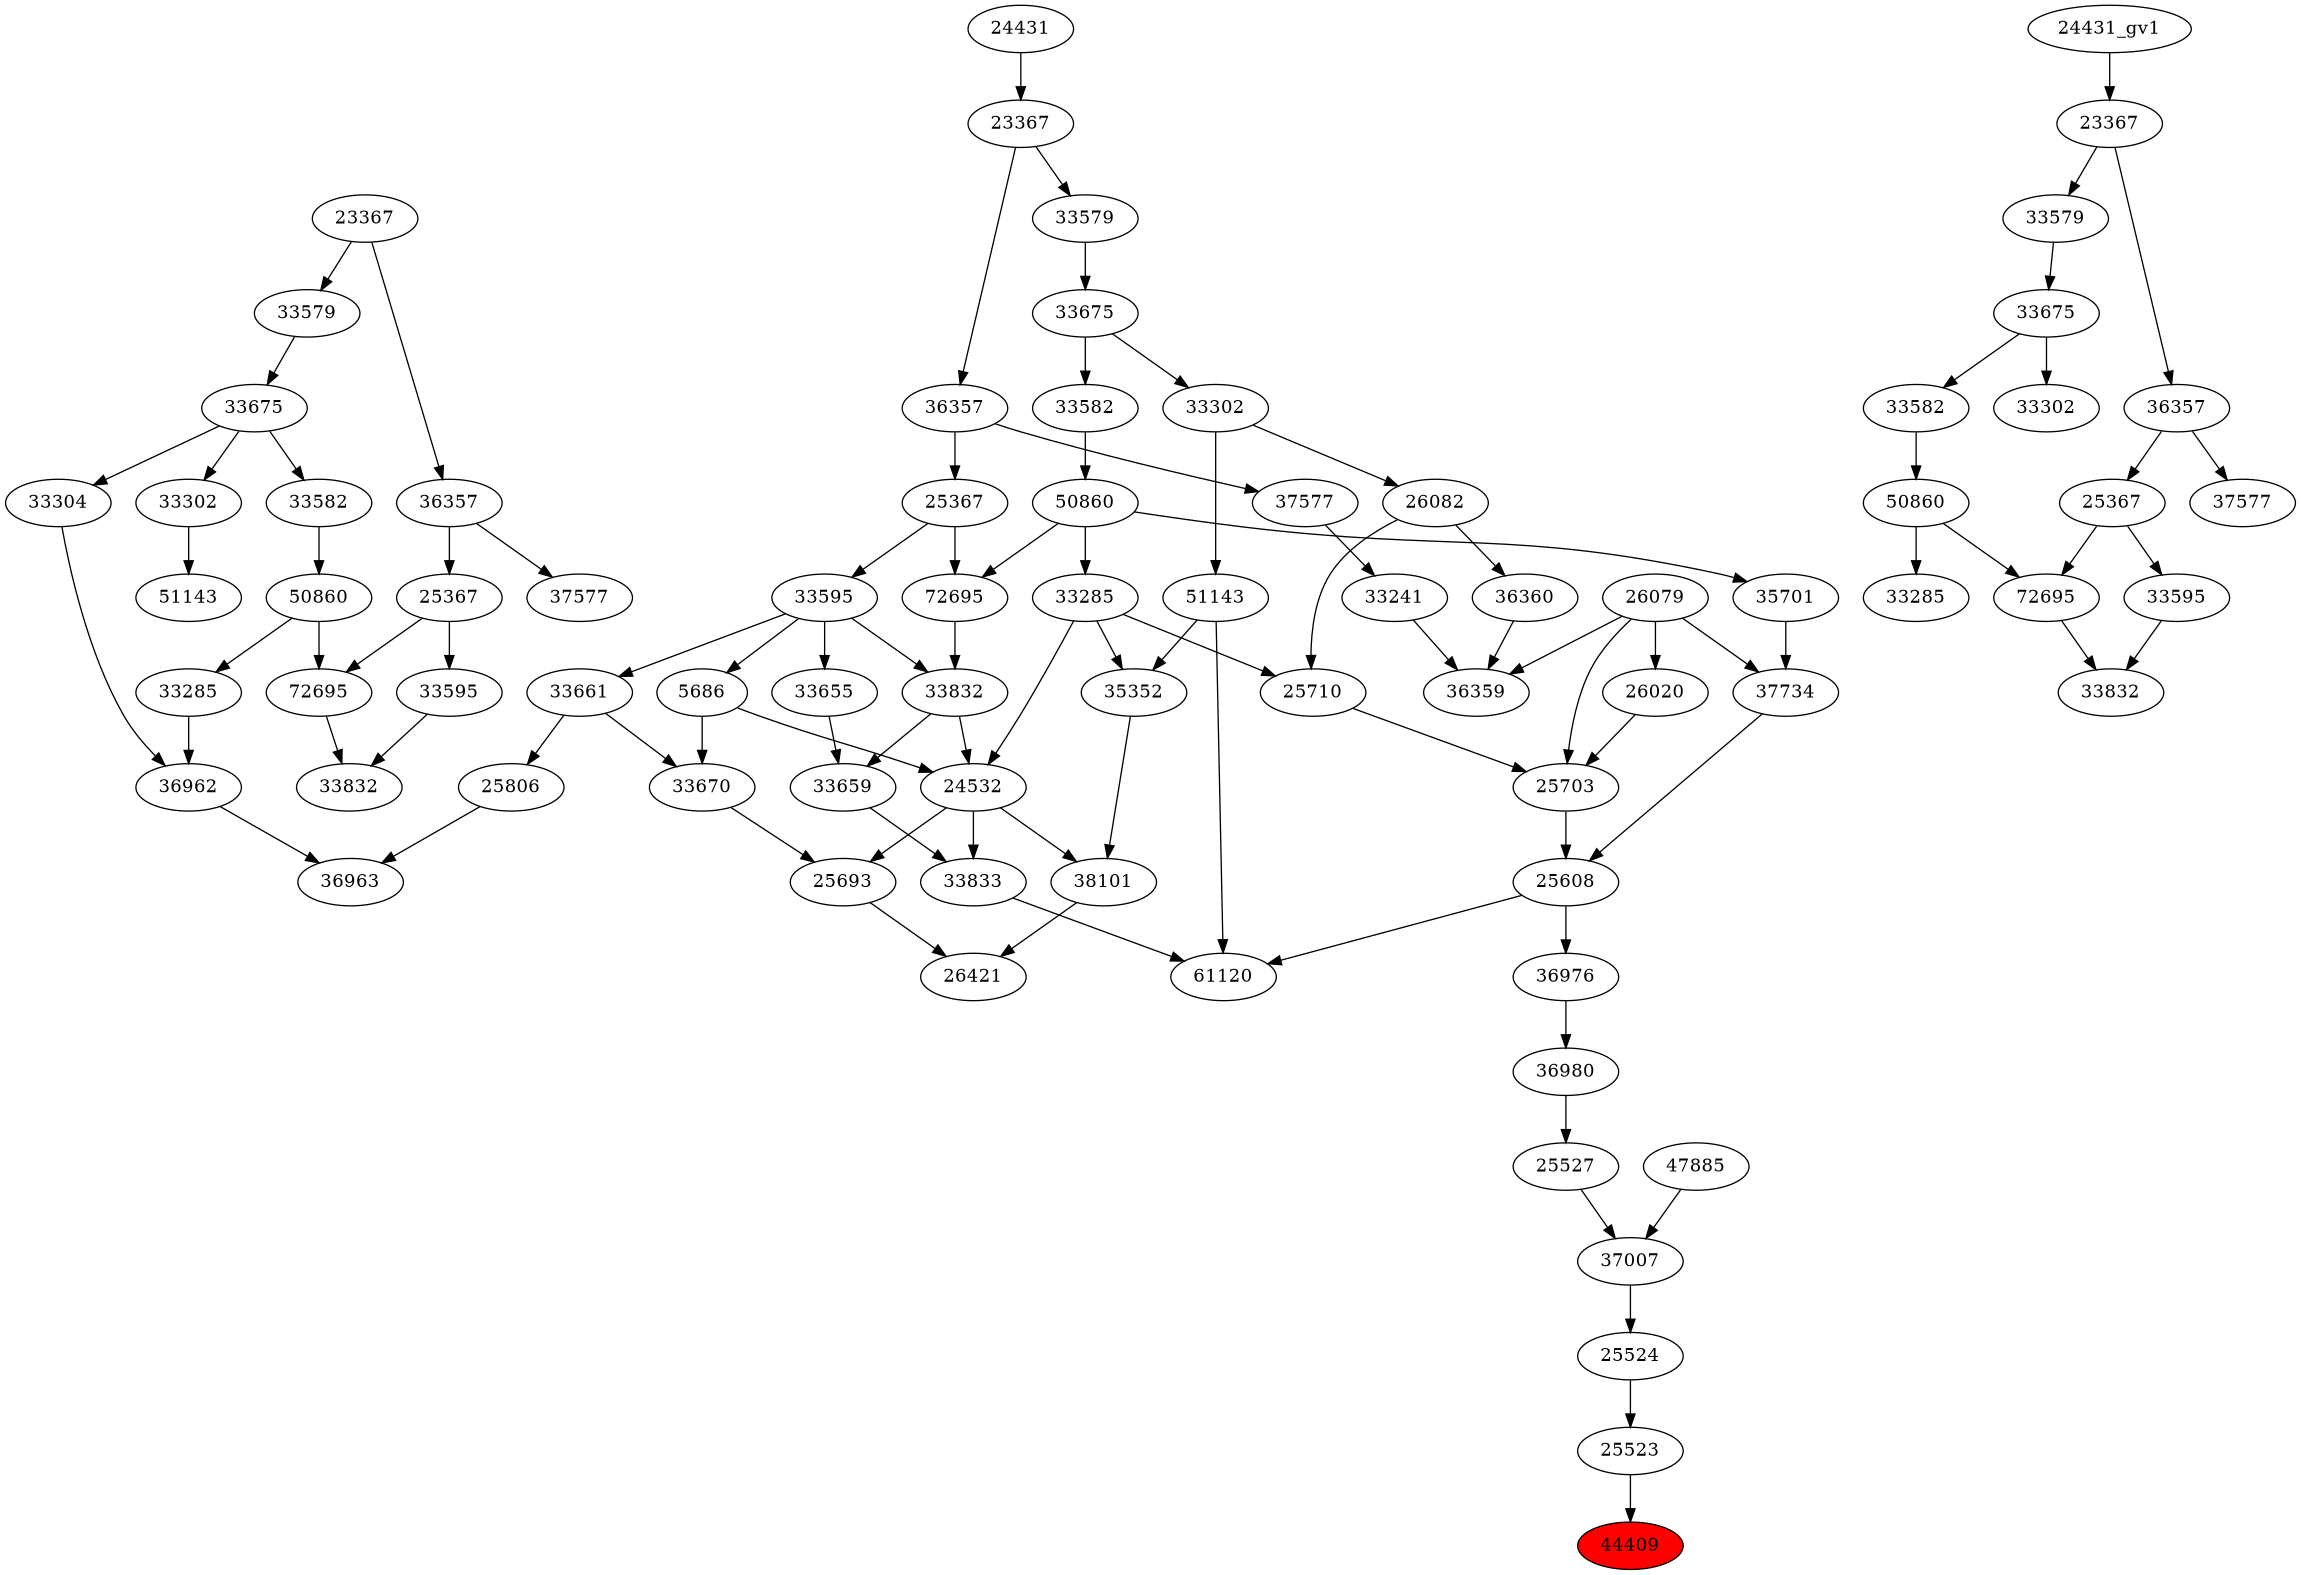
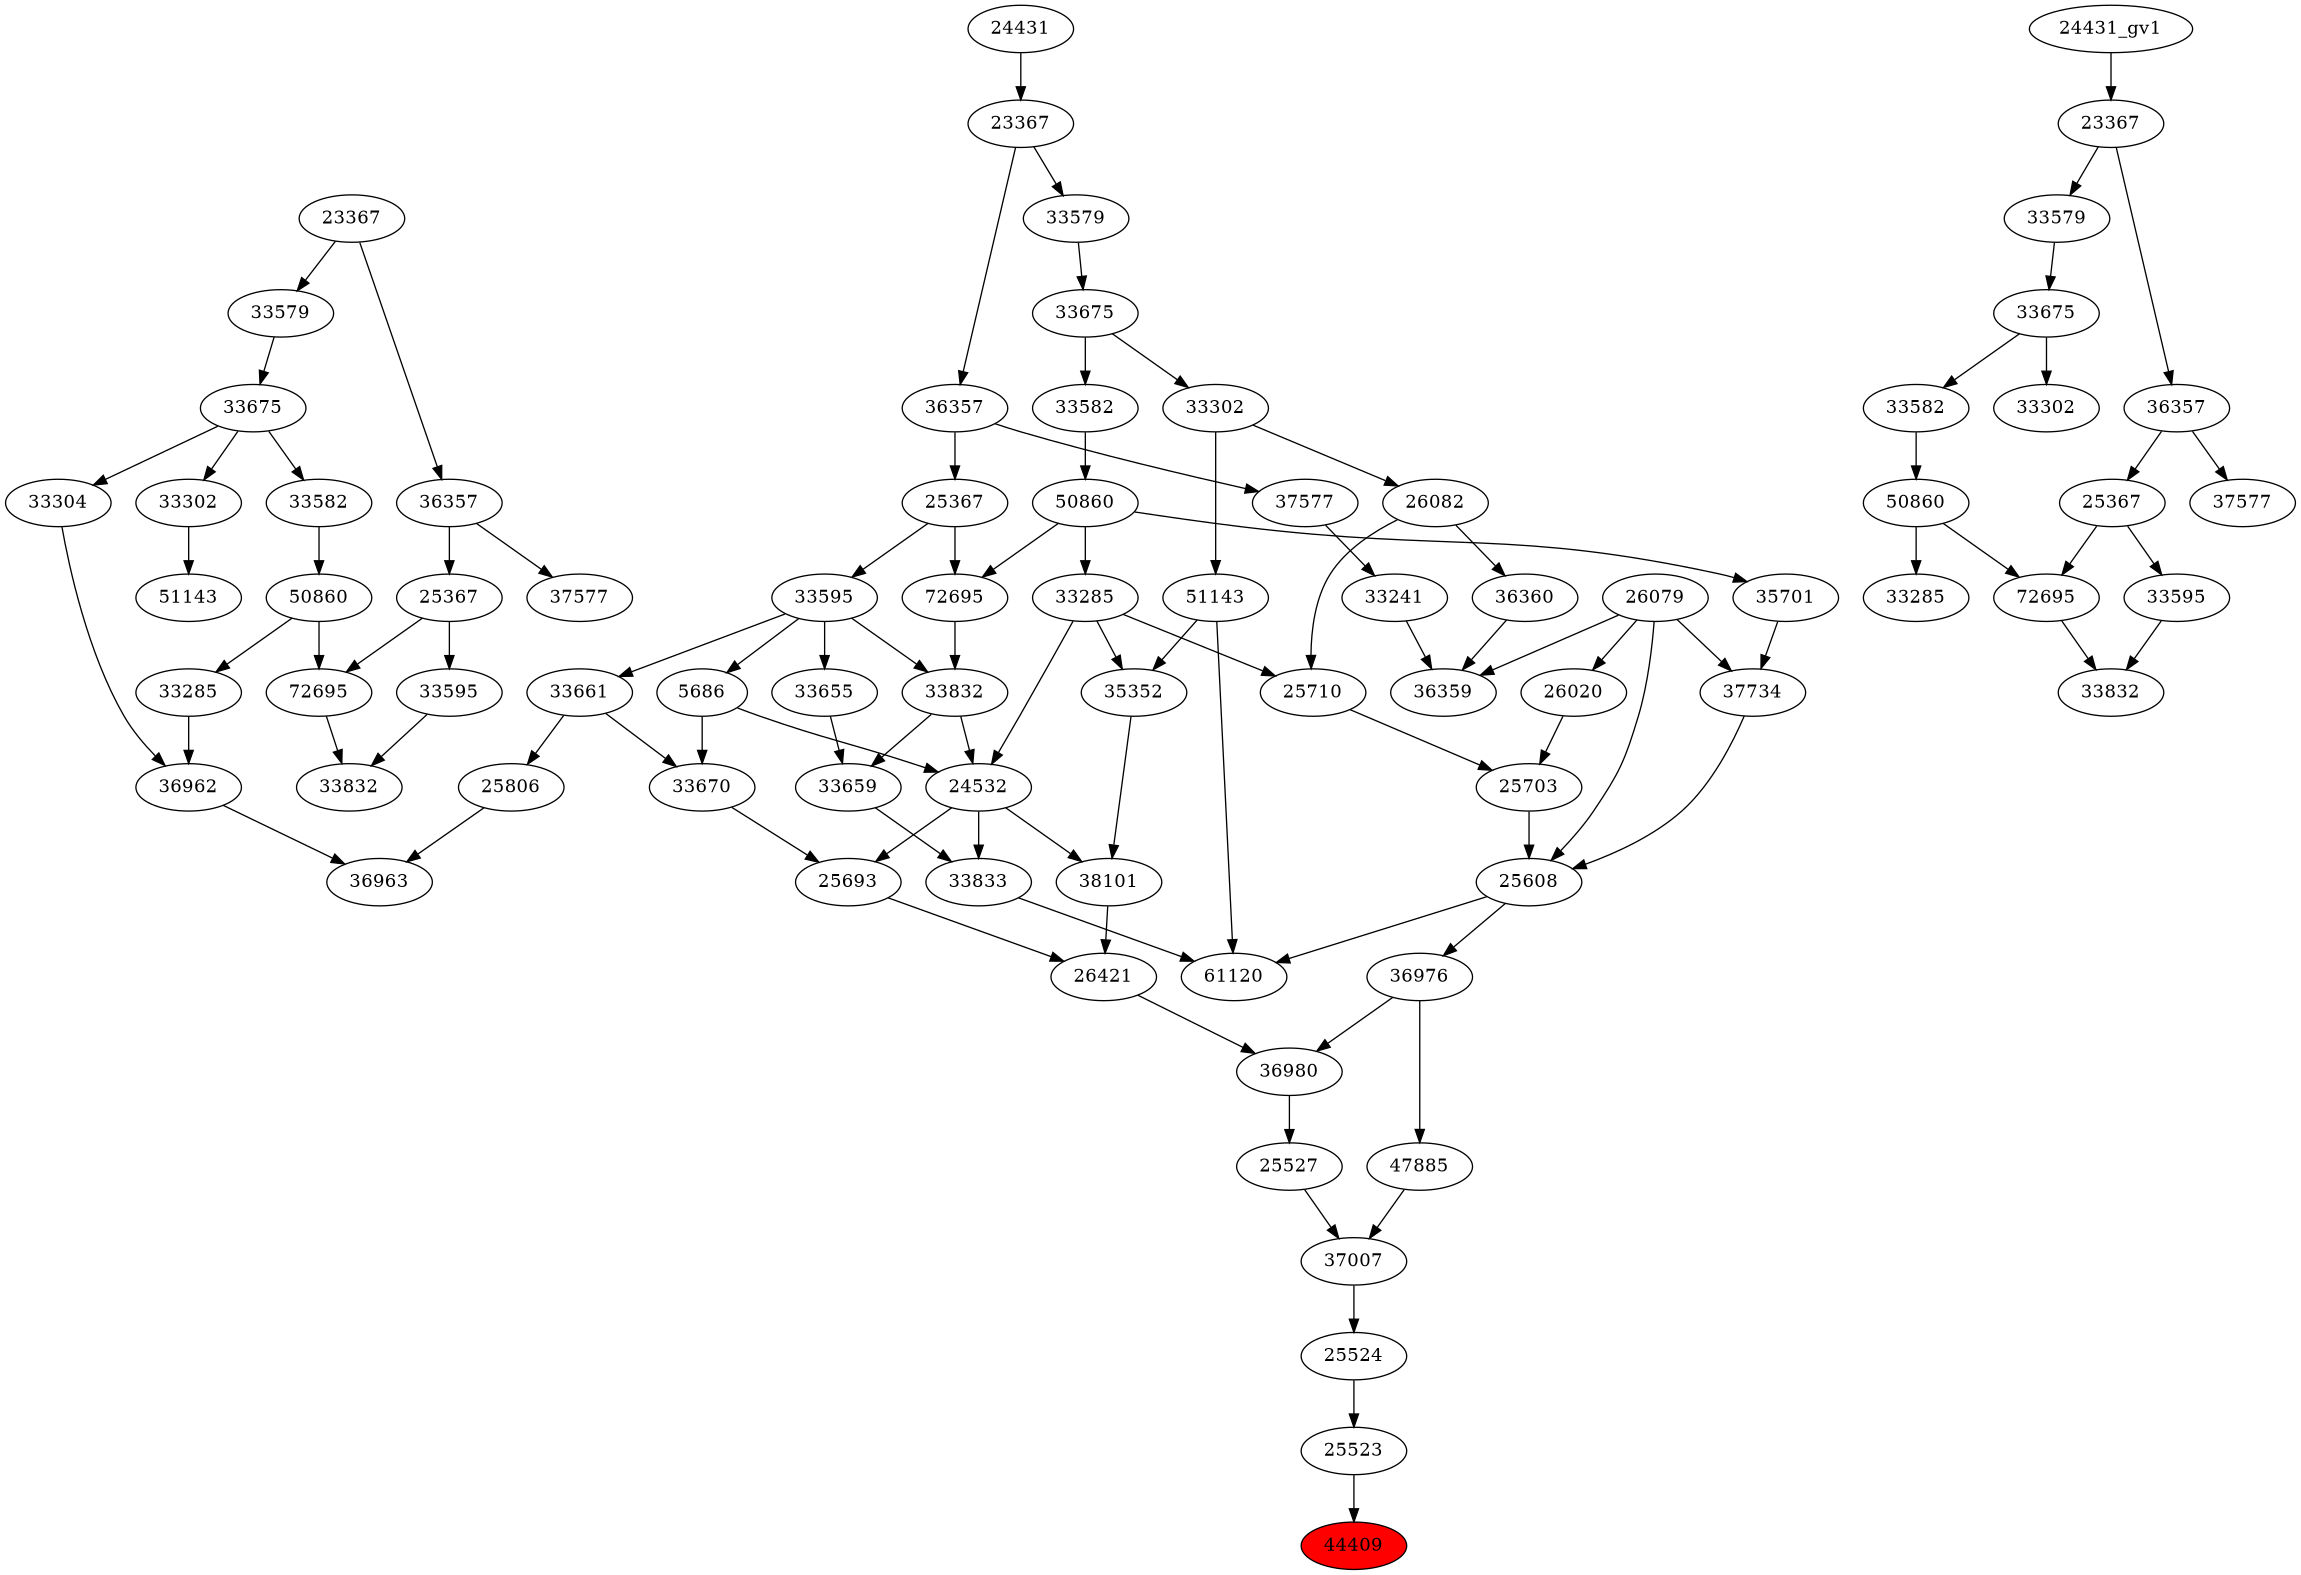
(1587, 678) -> (1629, 745)
none -> (1190, 1021)
none -> (1420, 1065)
